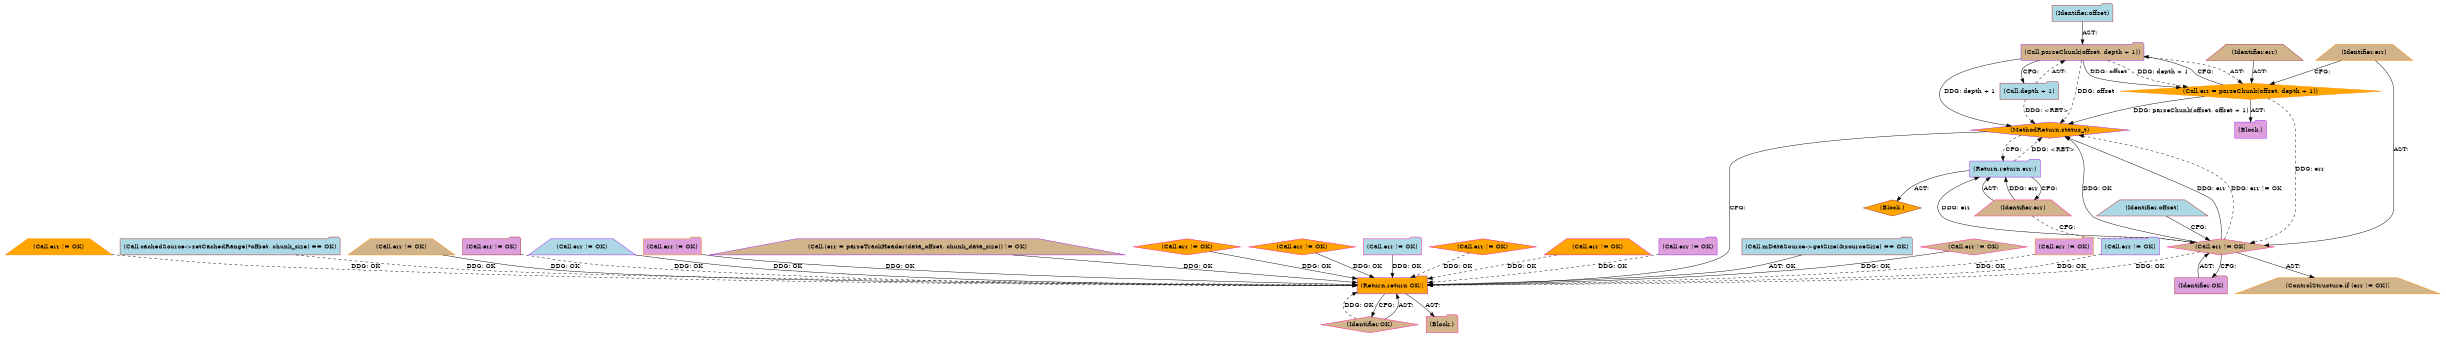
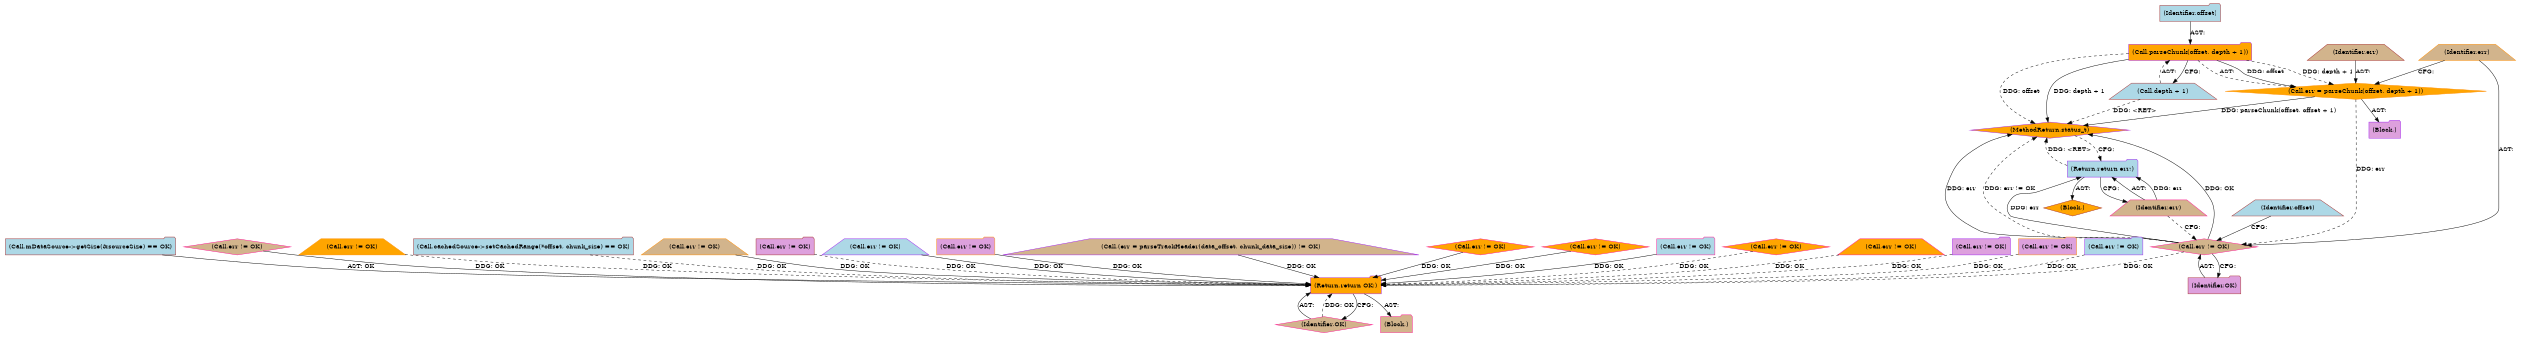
(2082, 52) -> (2190, 52)
(2187, 68) -> none
(2029, 91) -> (2163, 91)
(1730, 228) -> none
(2338, 286) -> none
